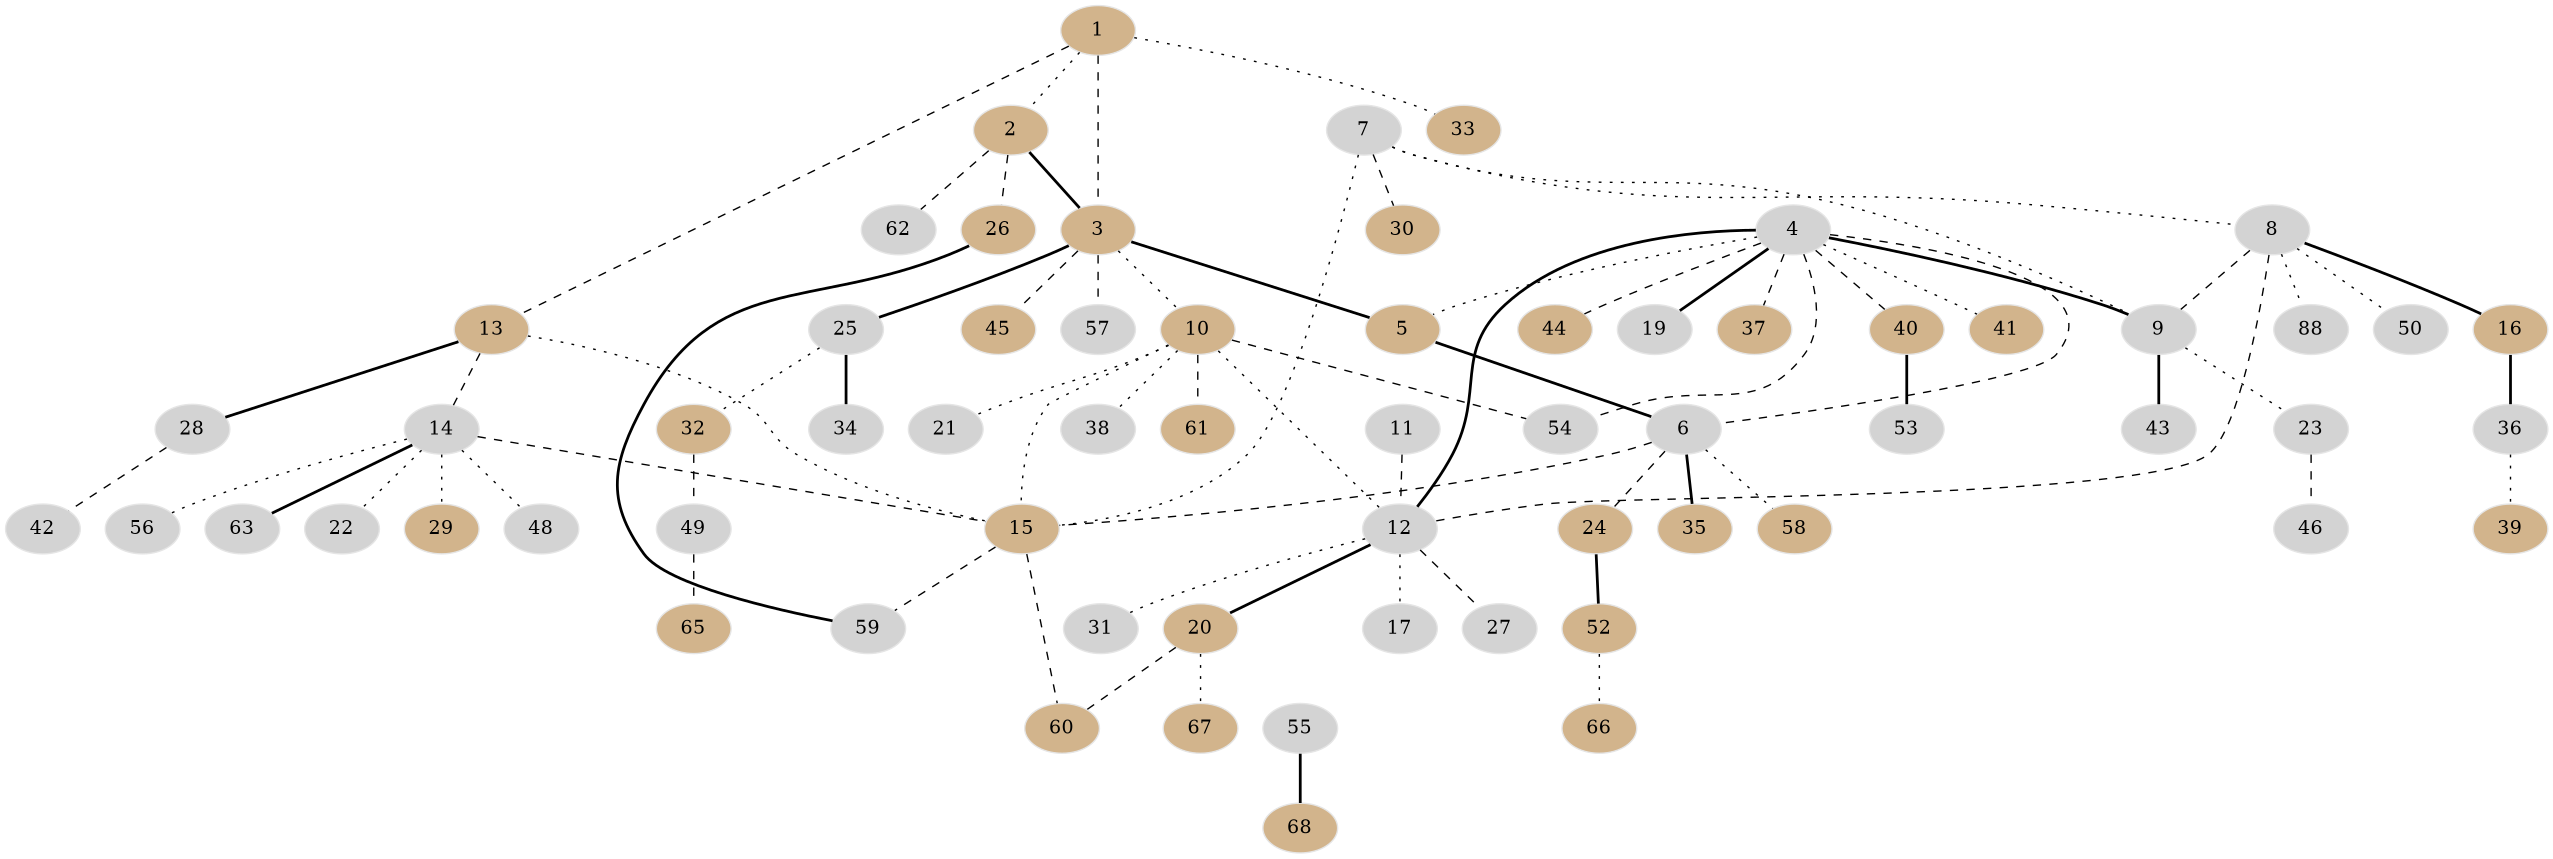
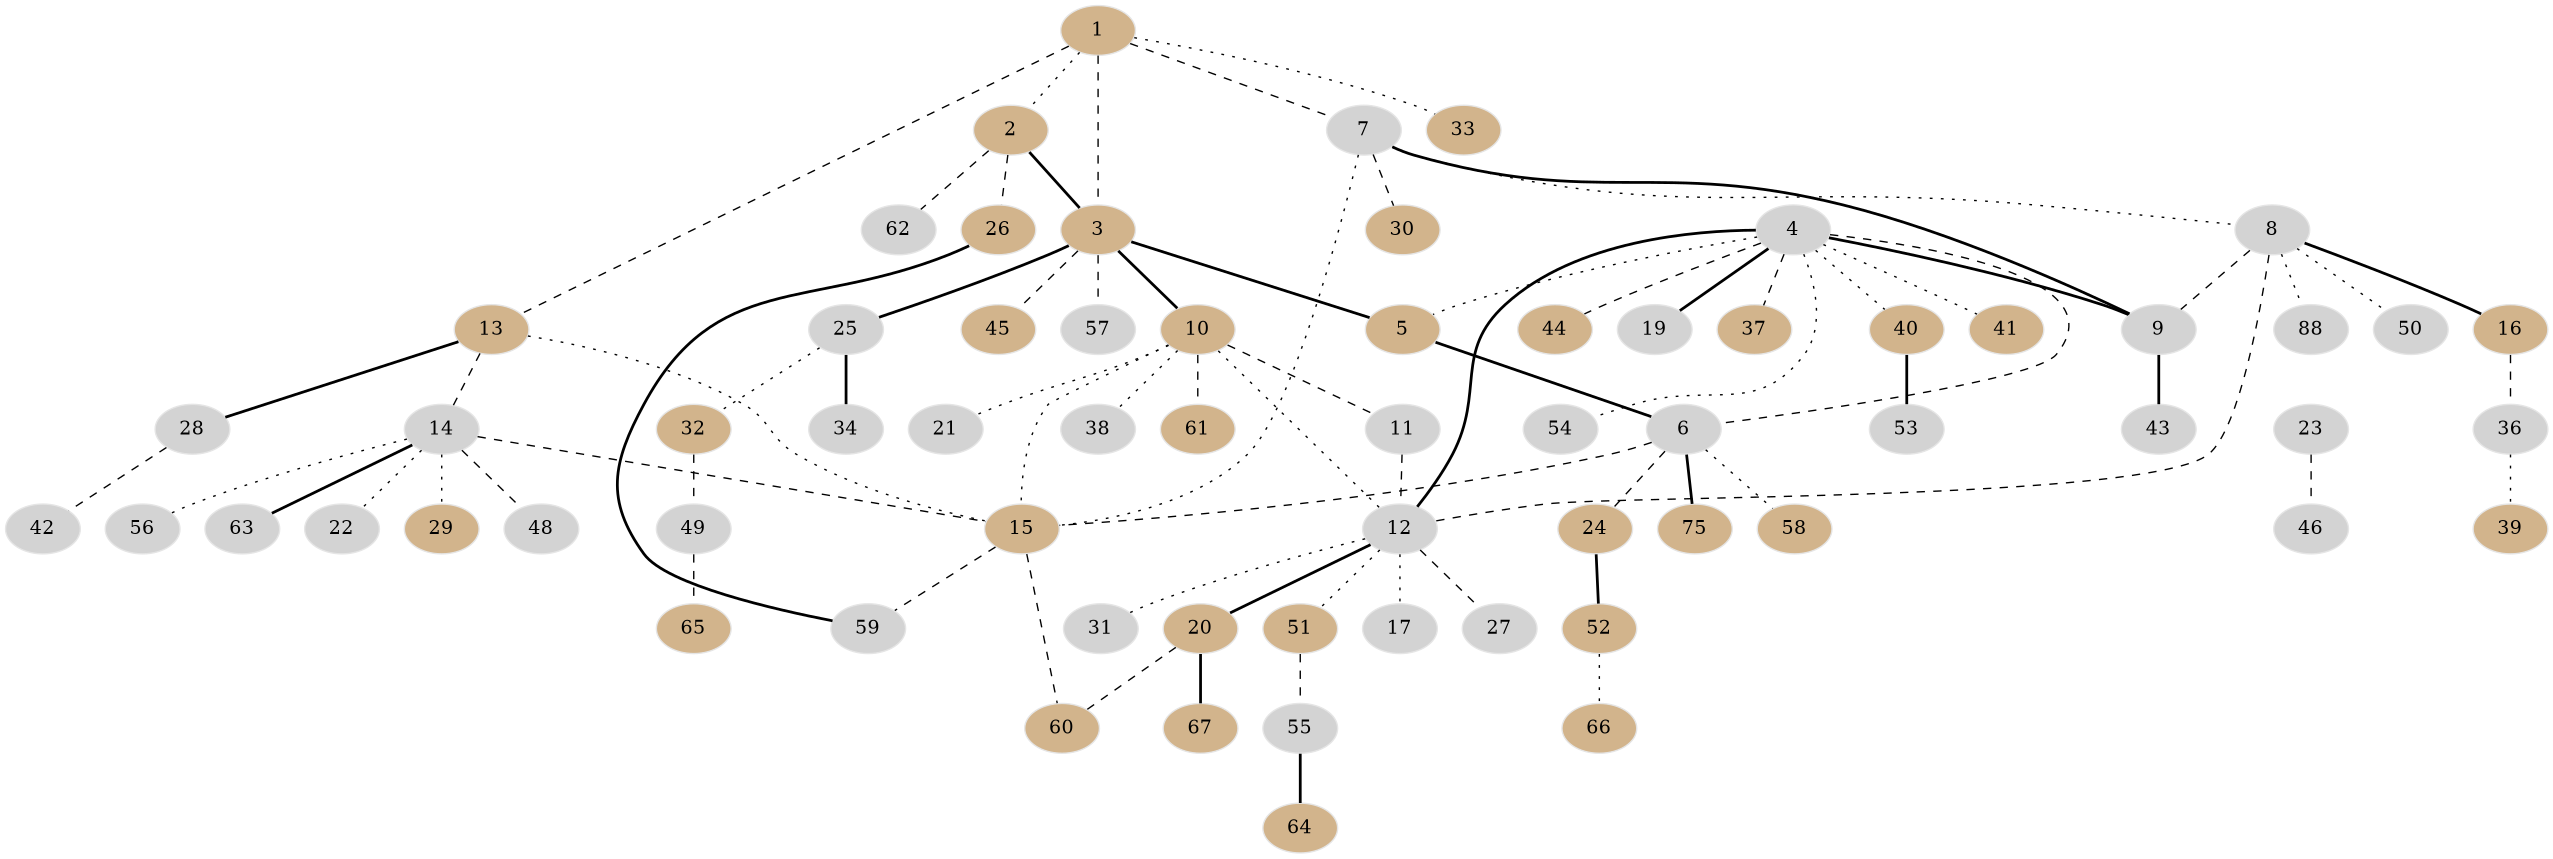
none -> (1231, 80)
(1751, 188) -> (1751, 188)
(1148, 280) -> (1148, 280)
(1850, 280) -> (1850, 280)
(2233, 378) -> none
(1379, 379) -> (1300, 379)
(2511, 380) -> (2511, 380)
(1756, 390) -> (1756, 390)
(491, 479) -> (491, 479)
(1695, 529) -> (1695, 529)
none -> (1300, 629)
(1201, 679) -> (1201, 679)
(1300, 828) -> (1300, 828)
